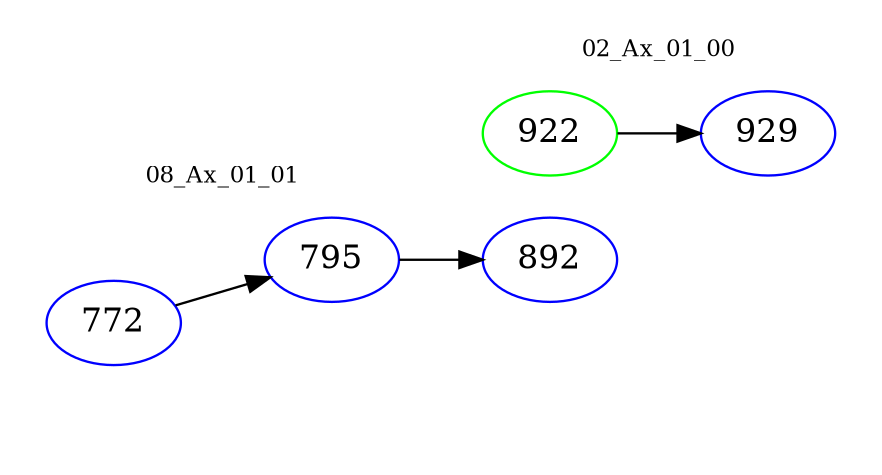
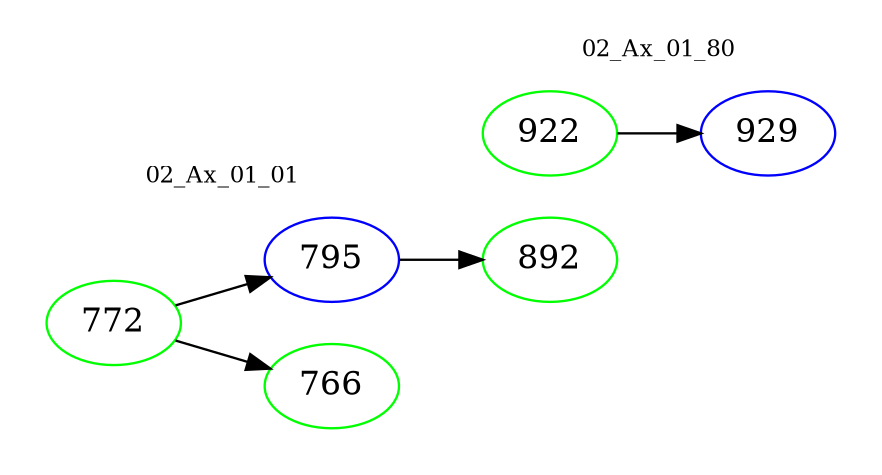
(659, 50) -> (659, 50)
(223, 177) -> (223, 177)
(550, 260) -> (550, 260)
(114, 323) -> (114, 323)
none -> (332, 386)
